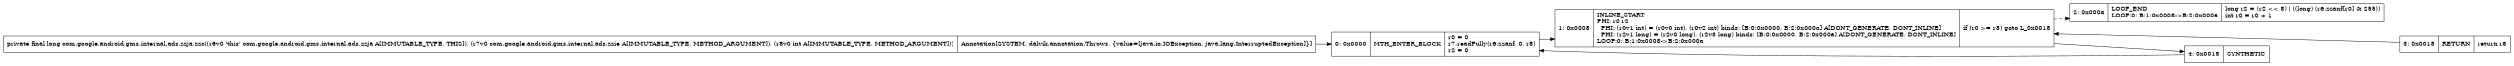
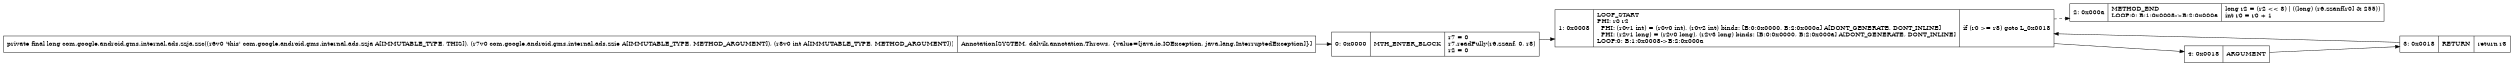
(2129, 9) -> (2135, 9)
(1621, 15) -> (1618, 15)
(1458, 37) -> (1458, 37)
(2246, 54) -> (2246, 54)
(1864, 56) -> (2332, 50)
